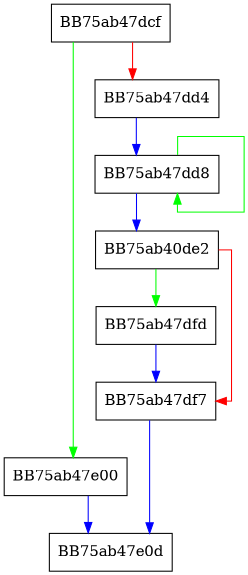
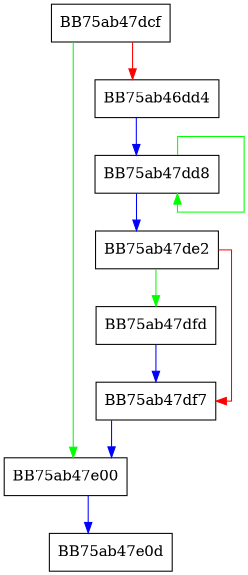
(157, 99) -> (157, 99)
(157, 250) -> (157, 250)
(150, 472) -> (112, 434)
